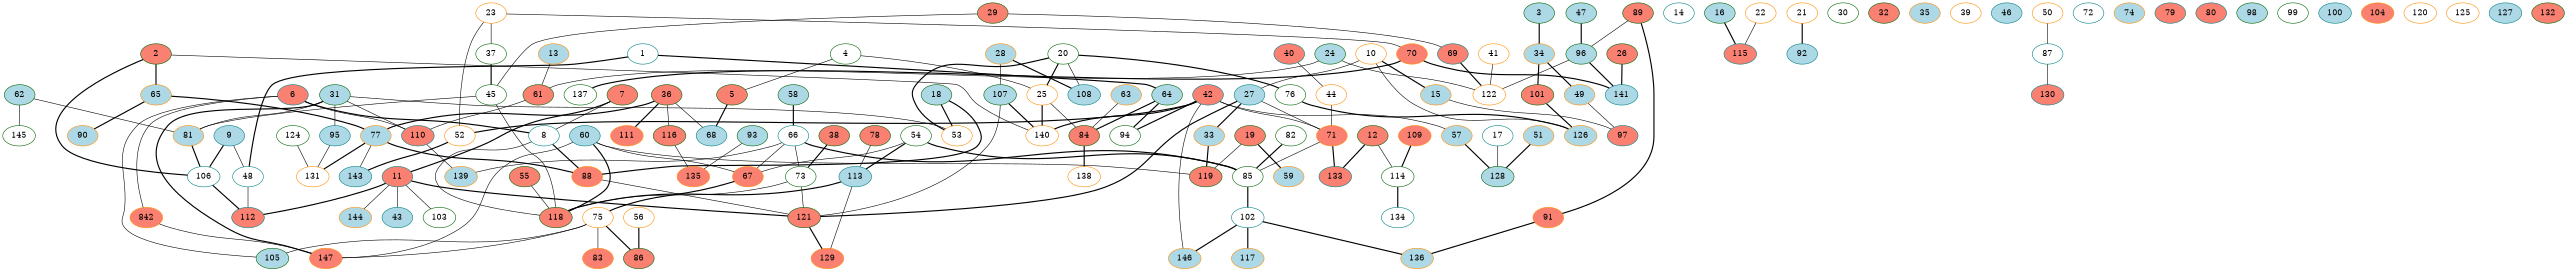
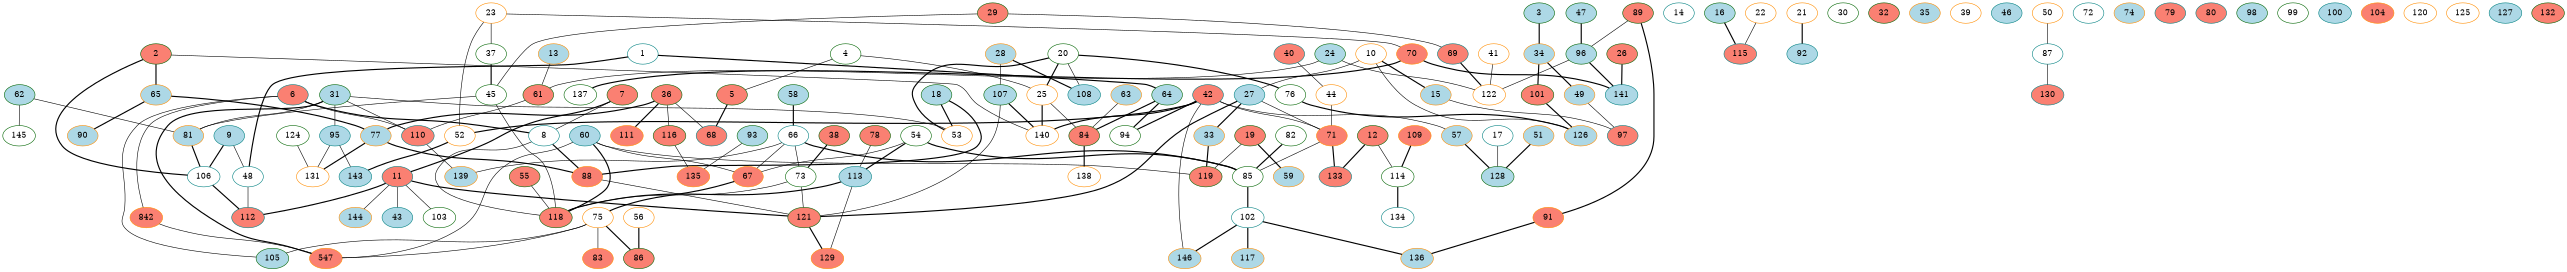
(712, 136) -> (712, 136)
(366, 156) -> (347, 159)
(326, 258) -> (326, 258)
